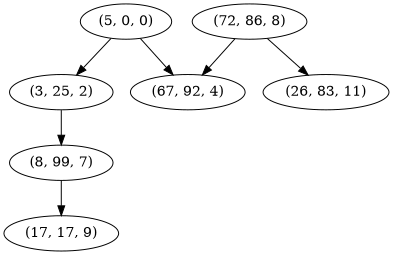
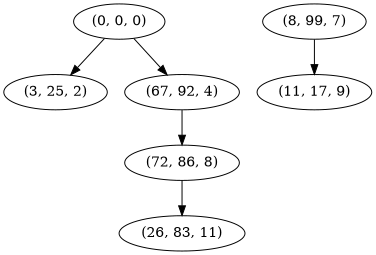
(126, 22) -> (119, 22)
(222, 53) -> (182, 123)
(61, 123) -> none
(61, 233) -> (314, 92)
